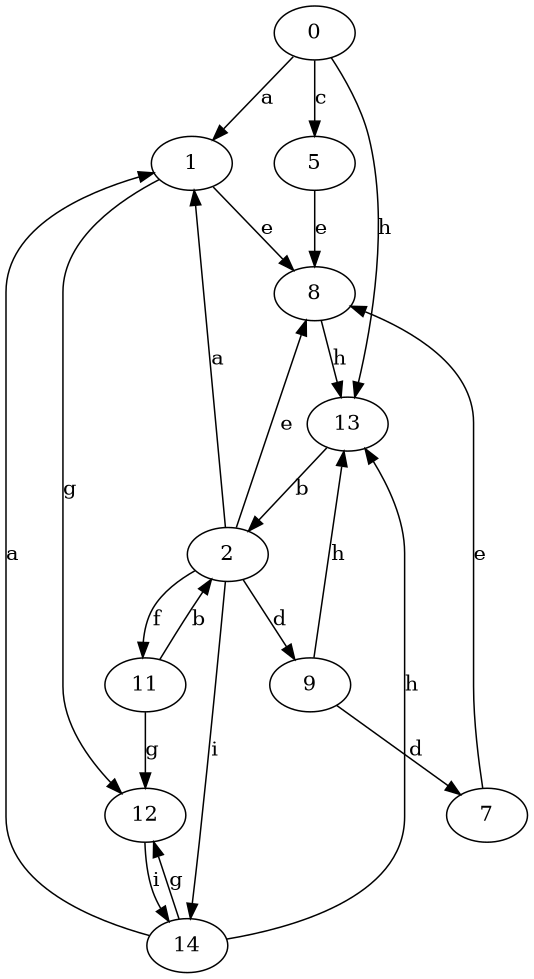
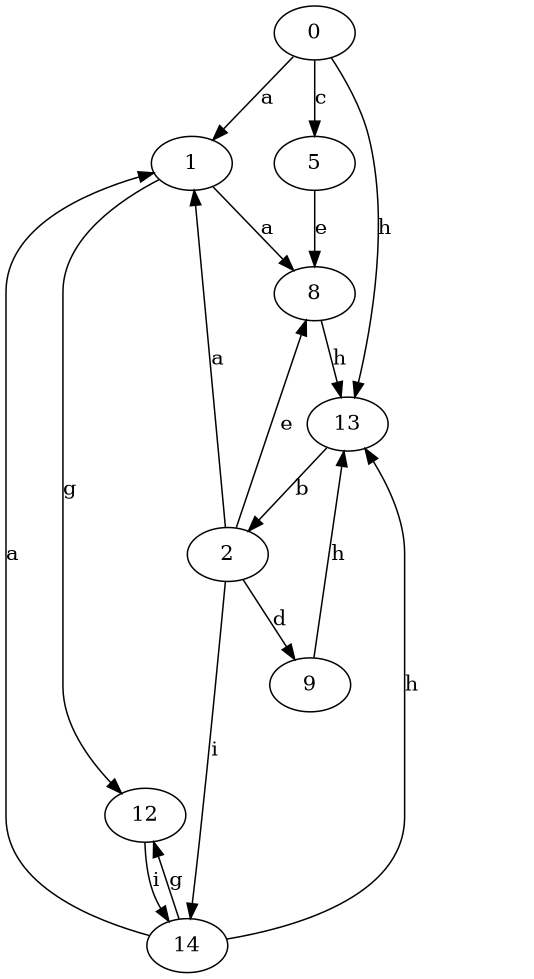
(268, 229) -> (268, 229)
(145, 685) -> none
(487, 815) -> none
